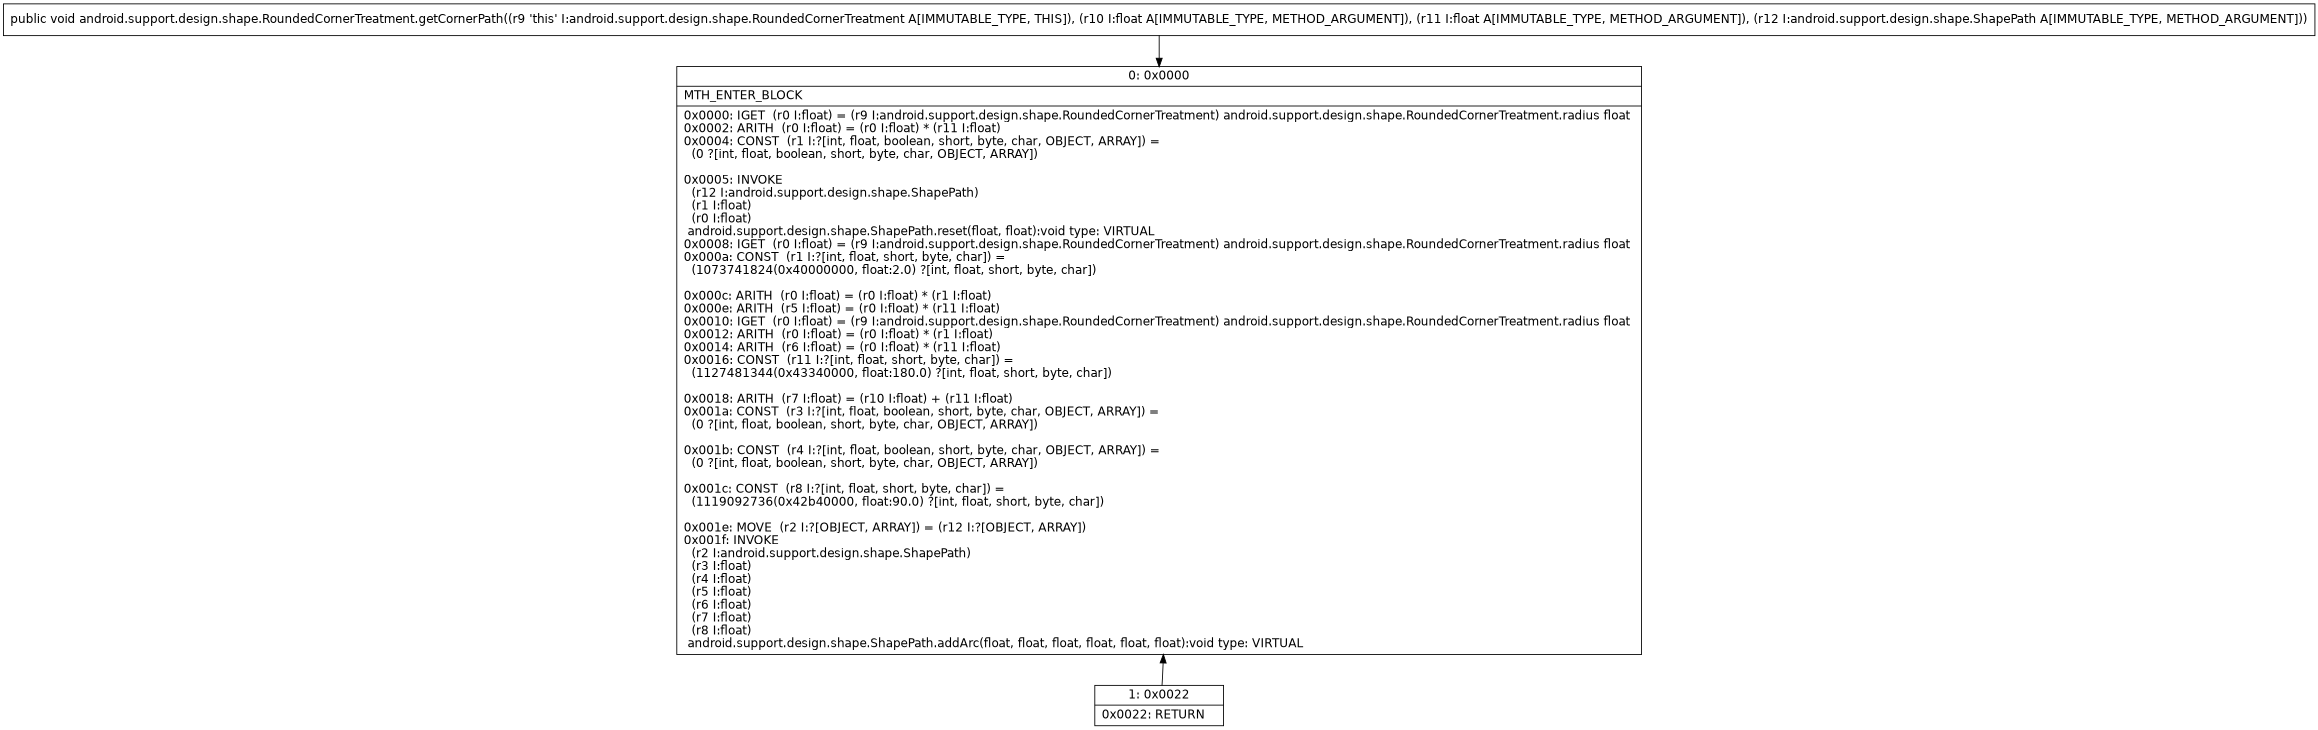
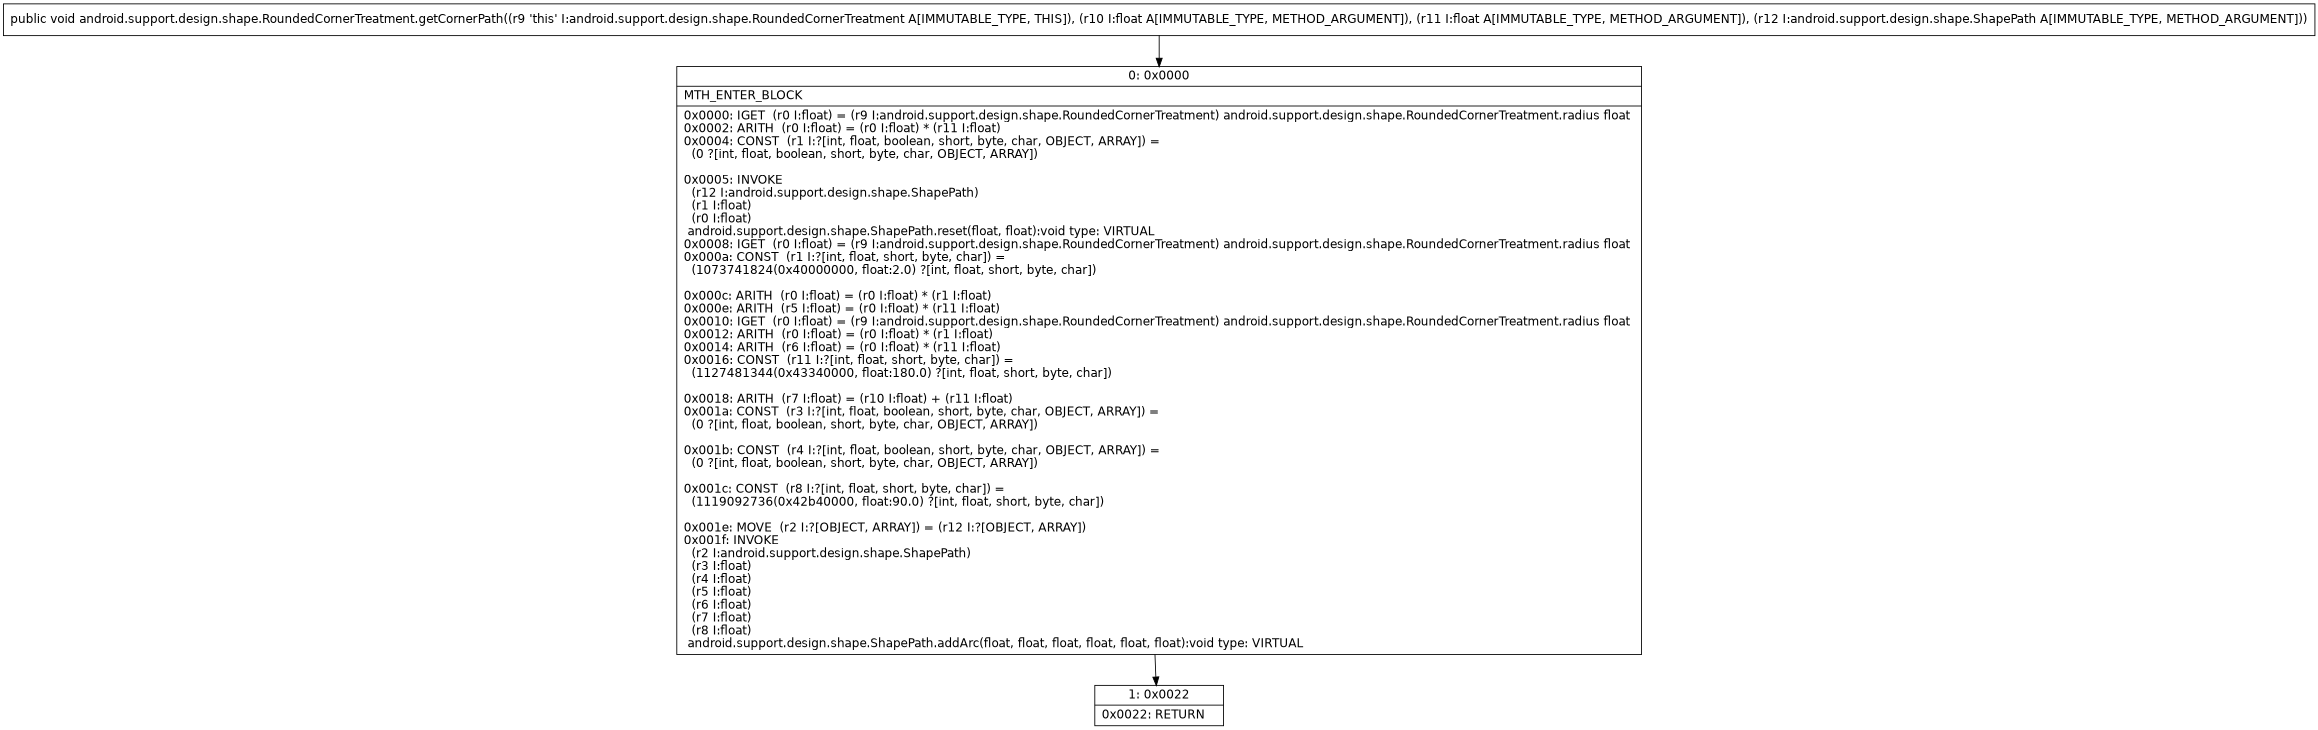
(1163, 674) -> (1155, 666)
